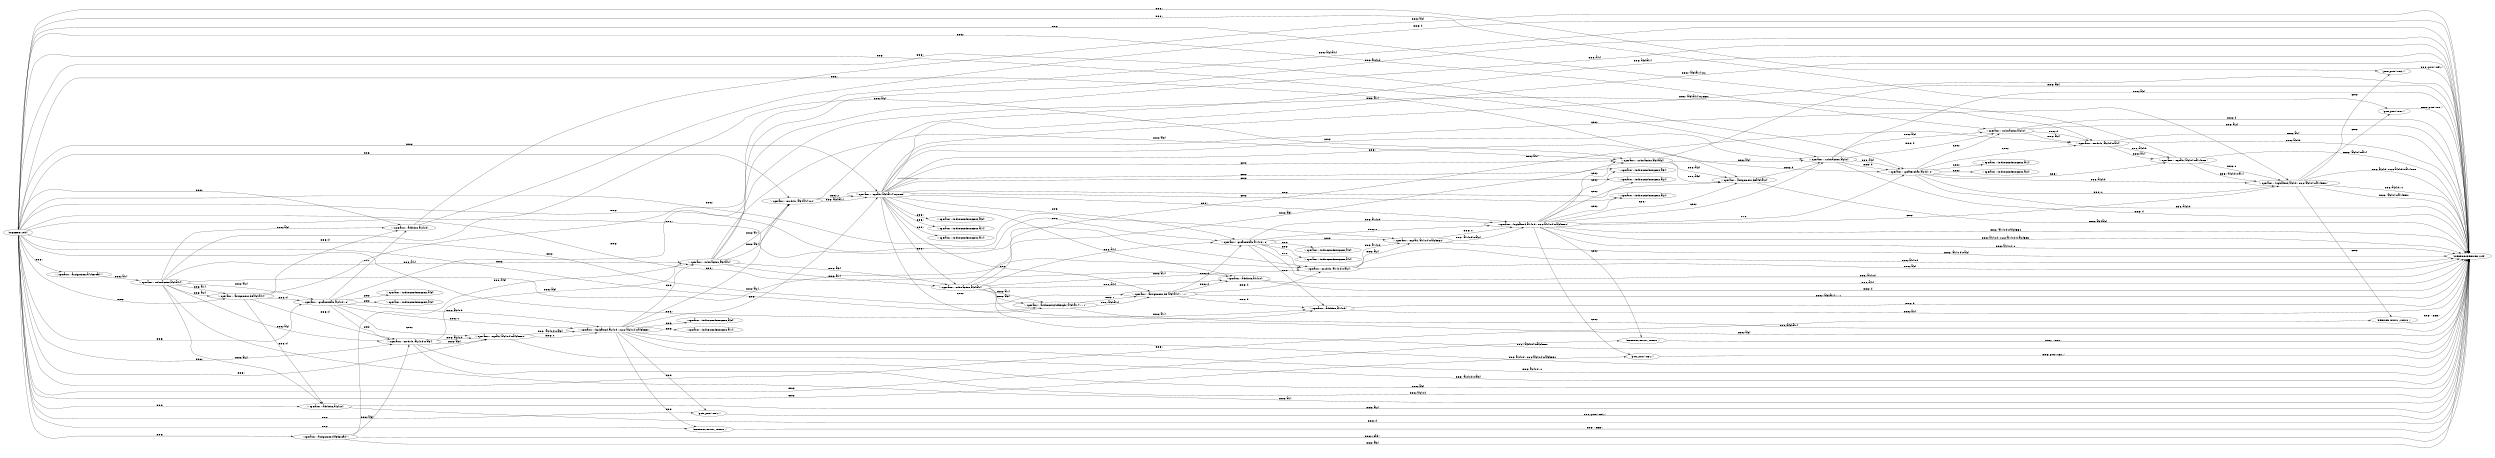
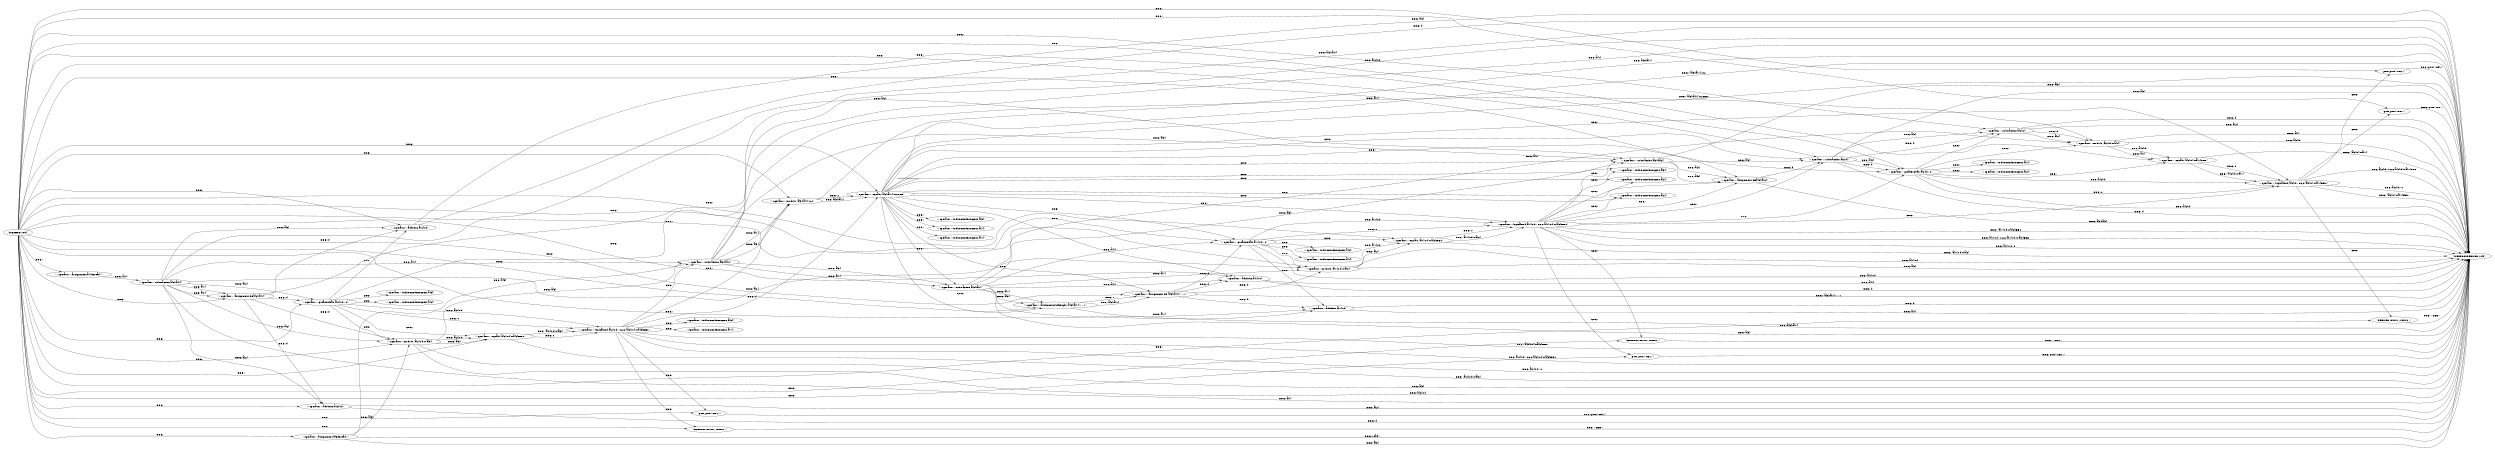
(1014, 28) -> (1009, 45)
(752, 297) -> (752, 297)
